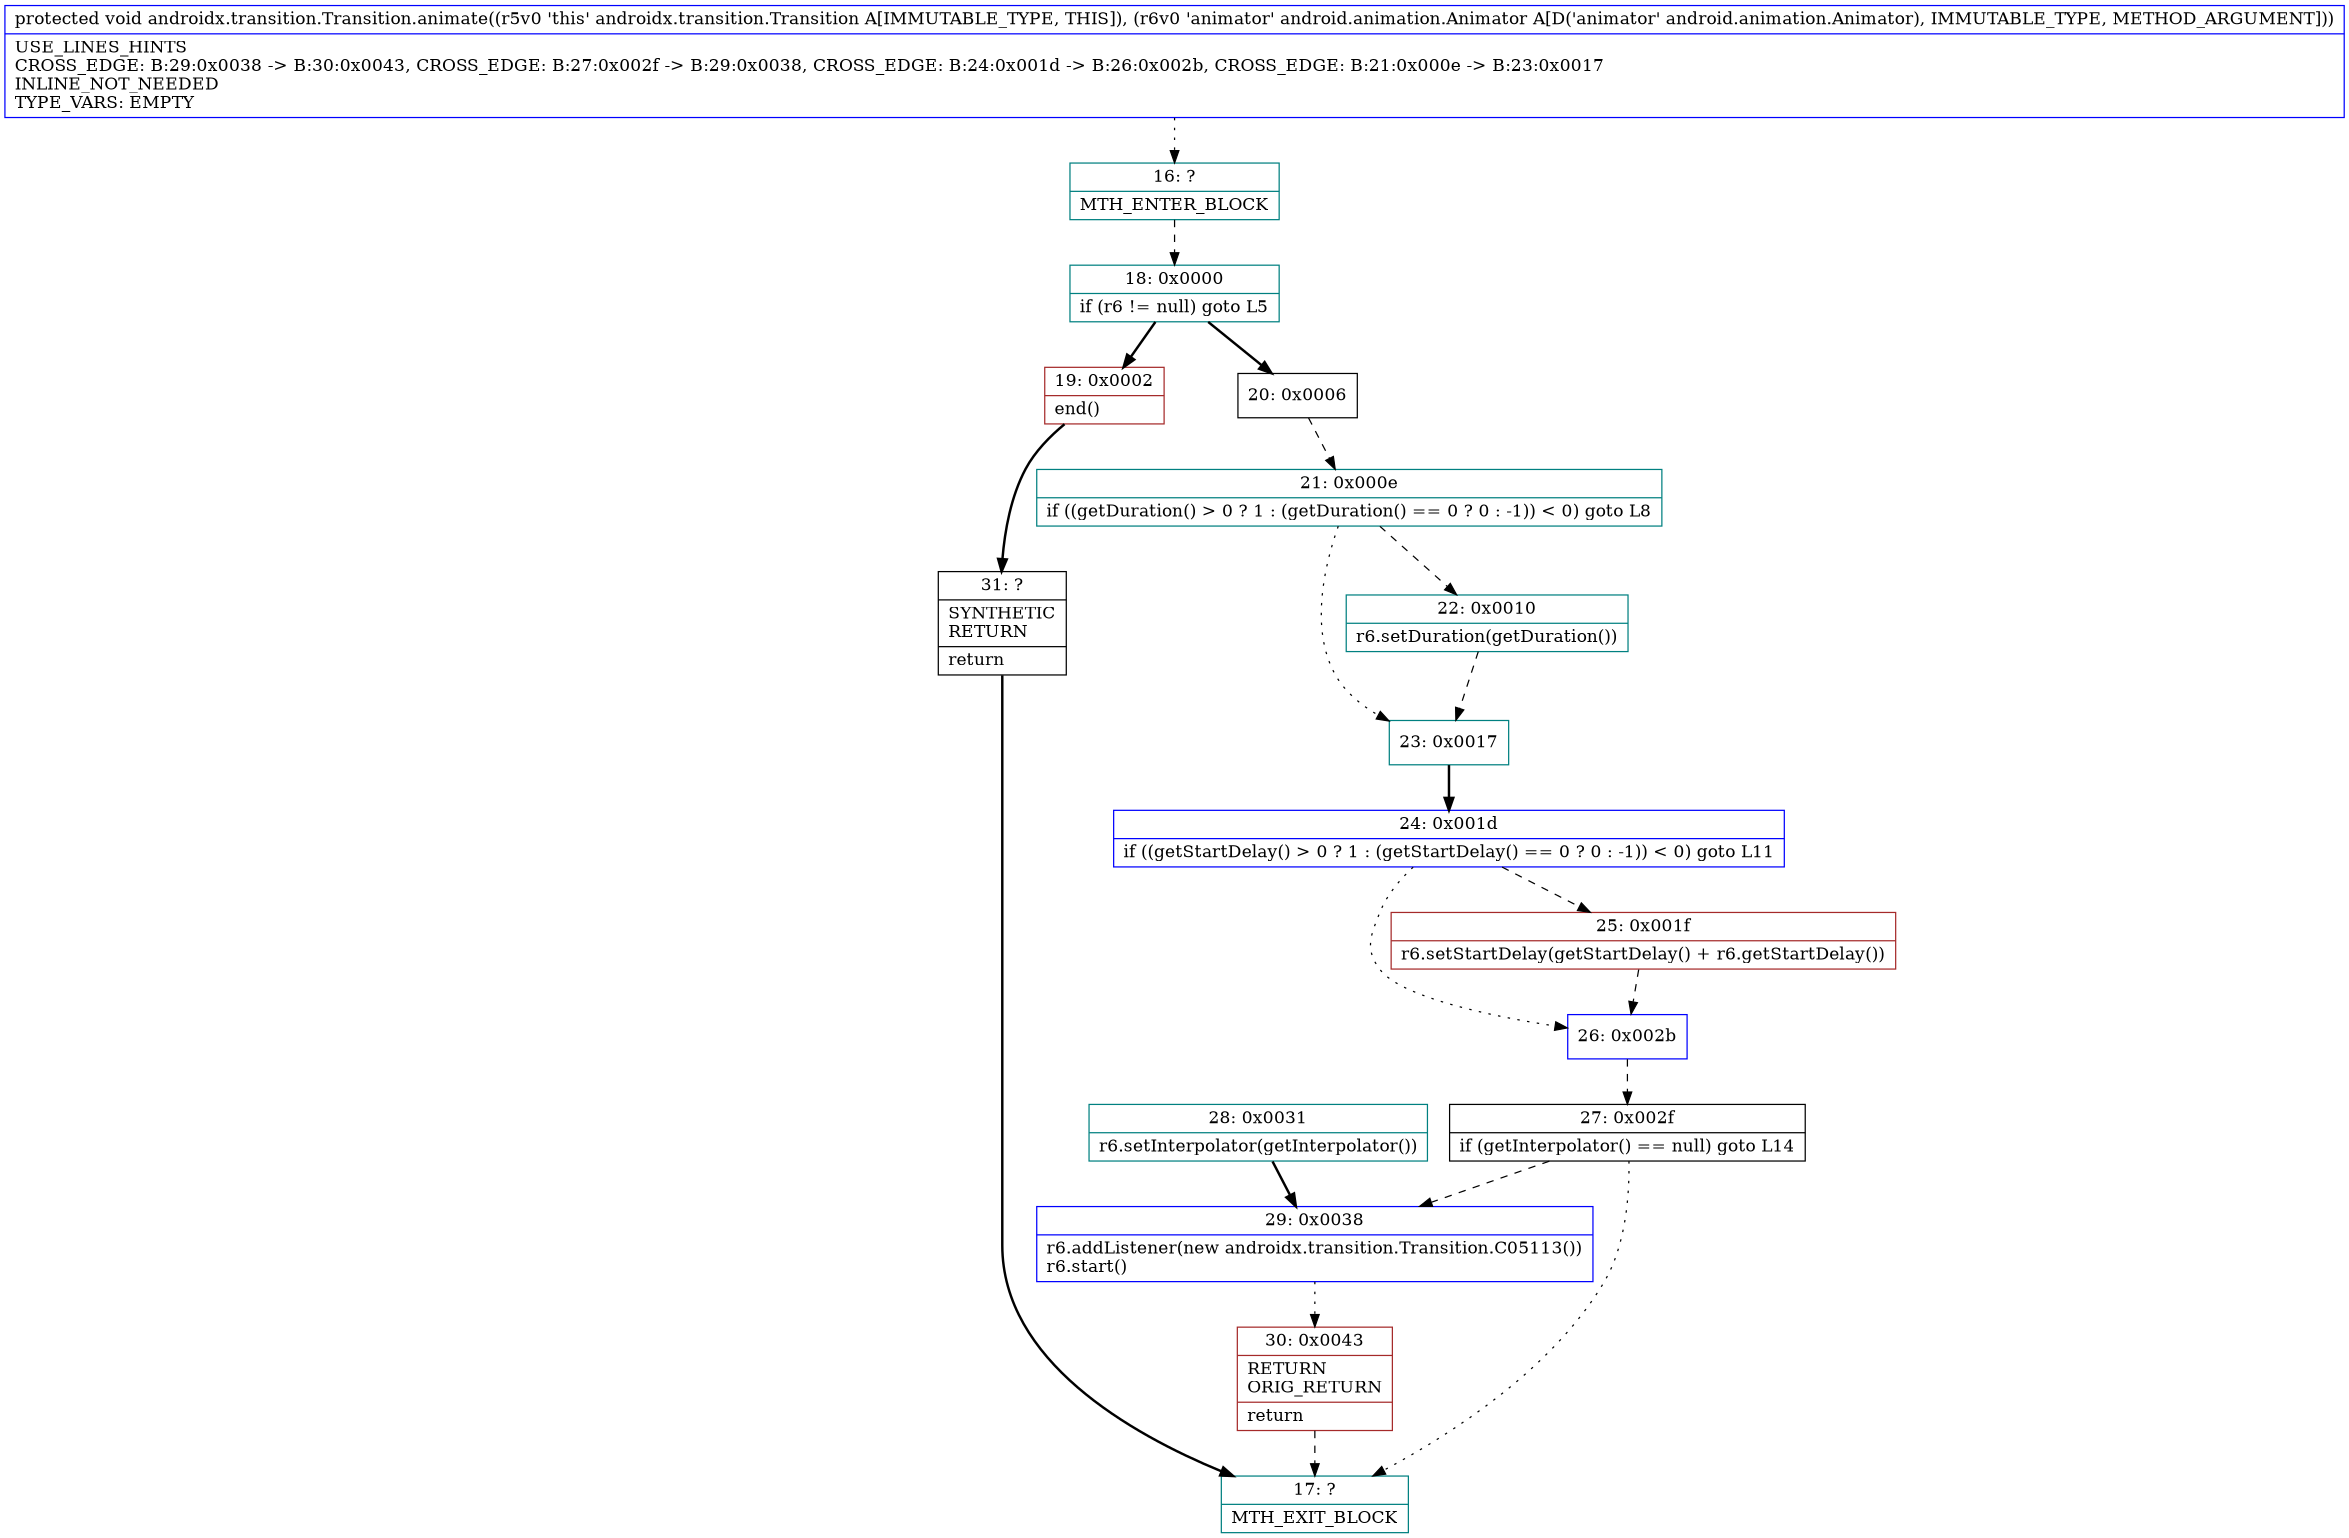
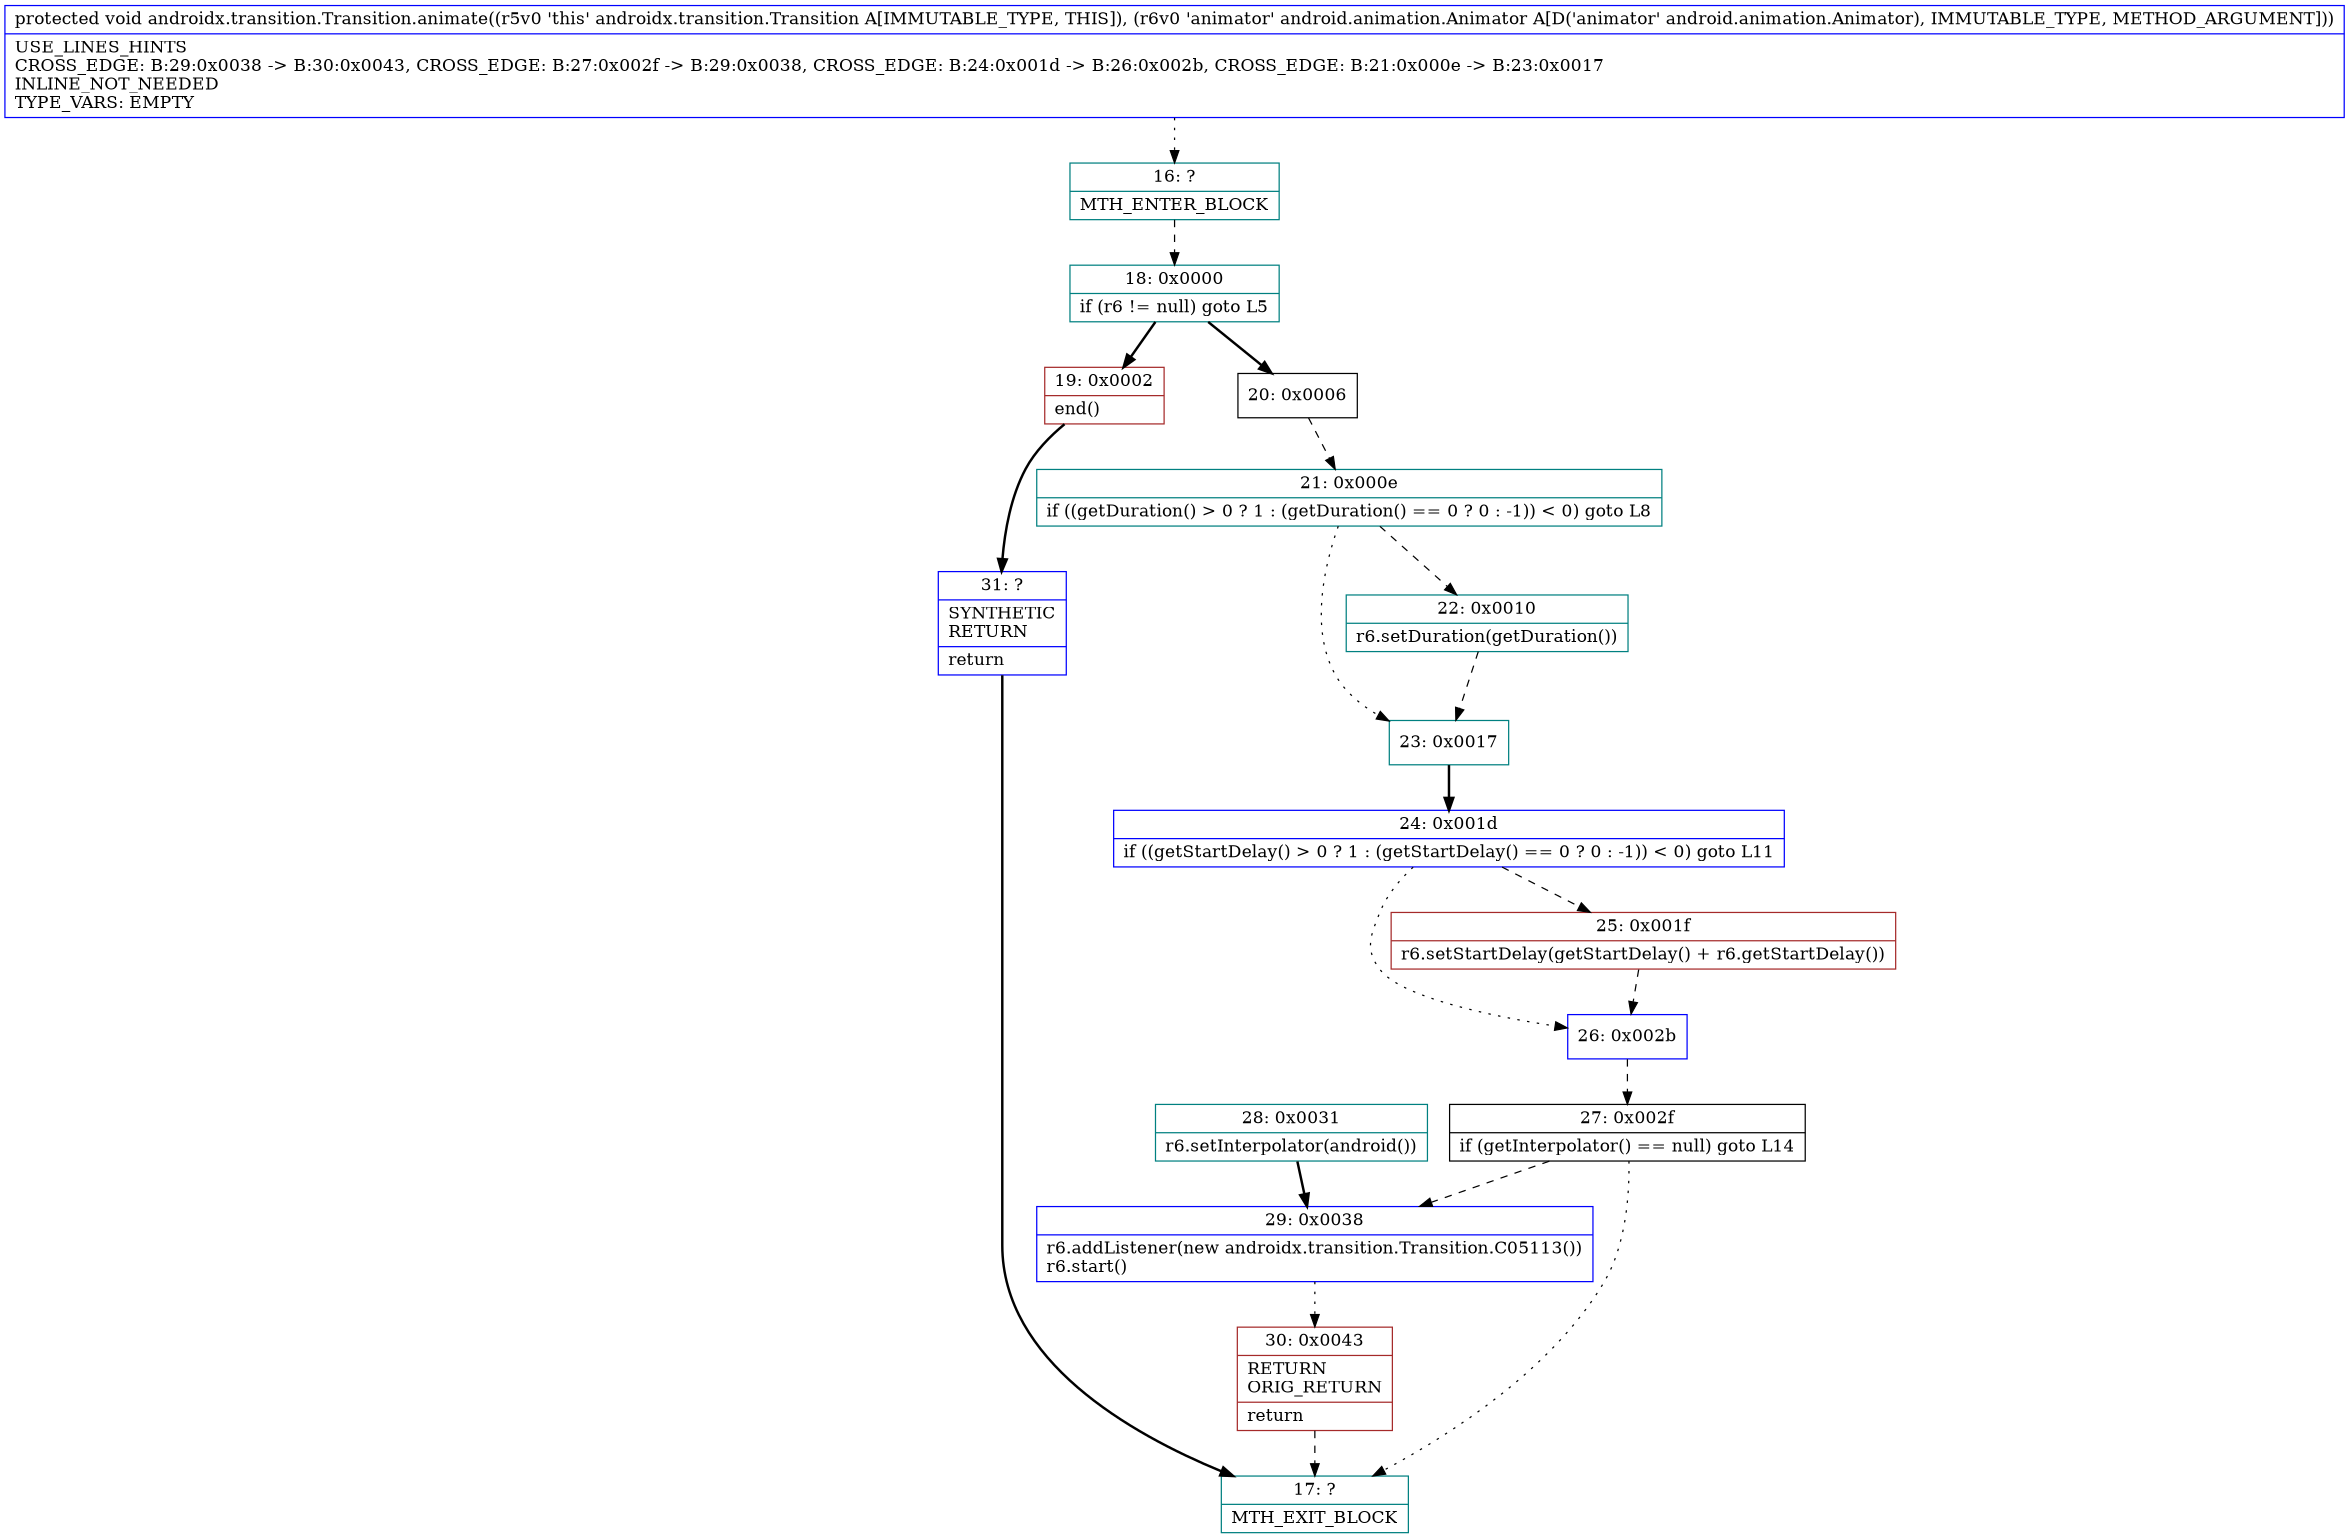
(1002, 623) -> (1002, 623)
(1258, 1146) -> (1291, 1146)
